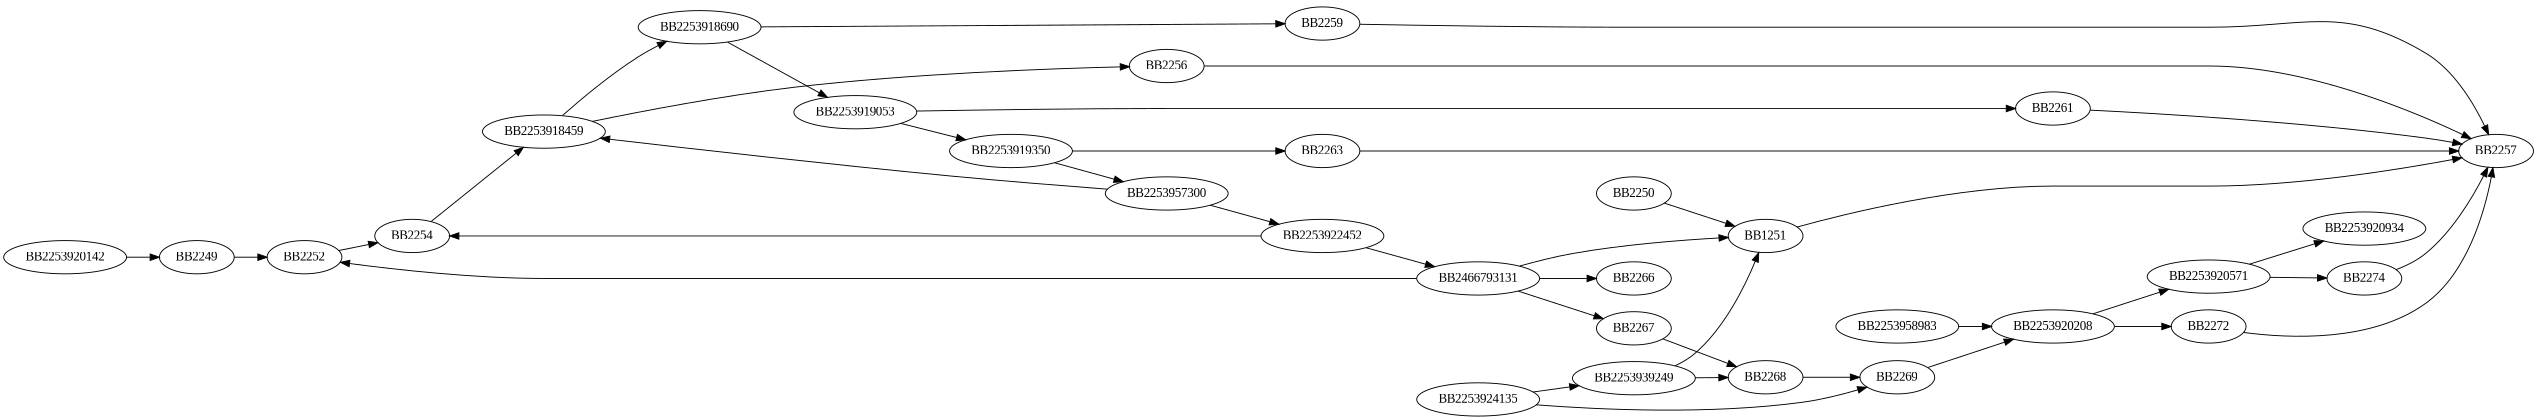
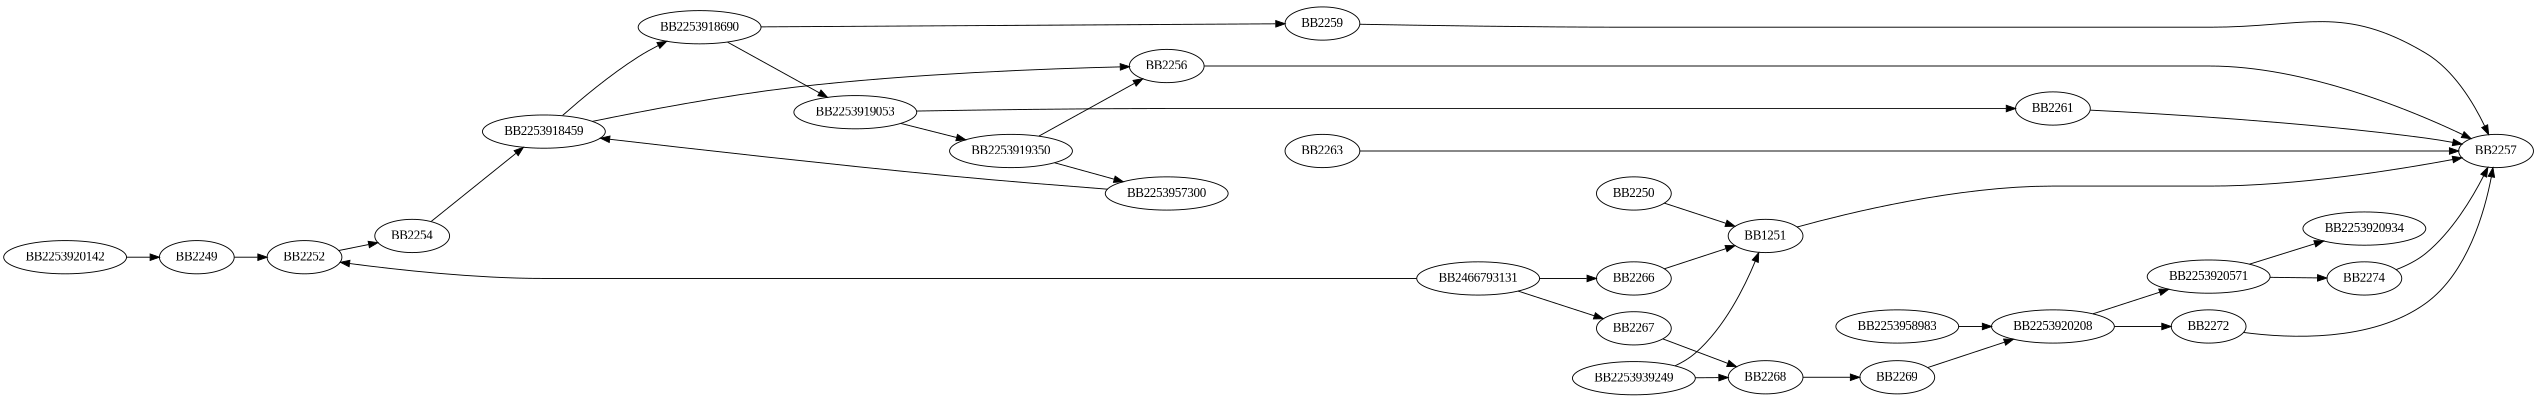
(1174, 151) -> (1077, 115)
(1322, 236) -> none
(1619, 247) -> (1695, 259)
(1478, 399) -> none
